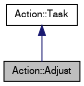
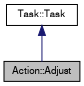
(42, 15) -> (42, 15)
